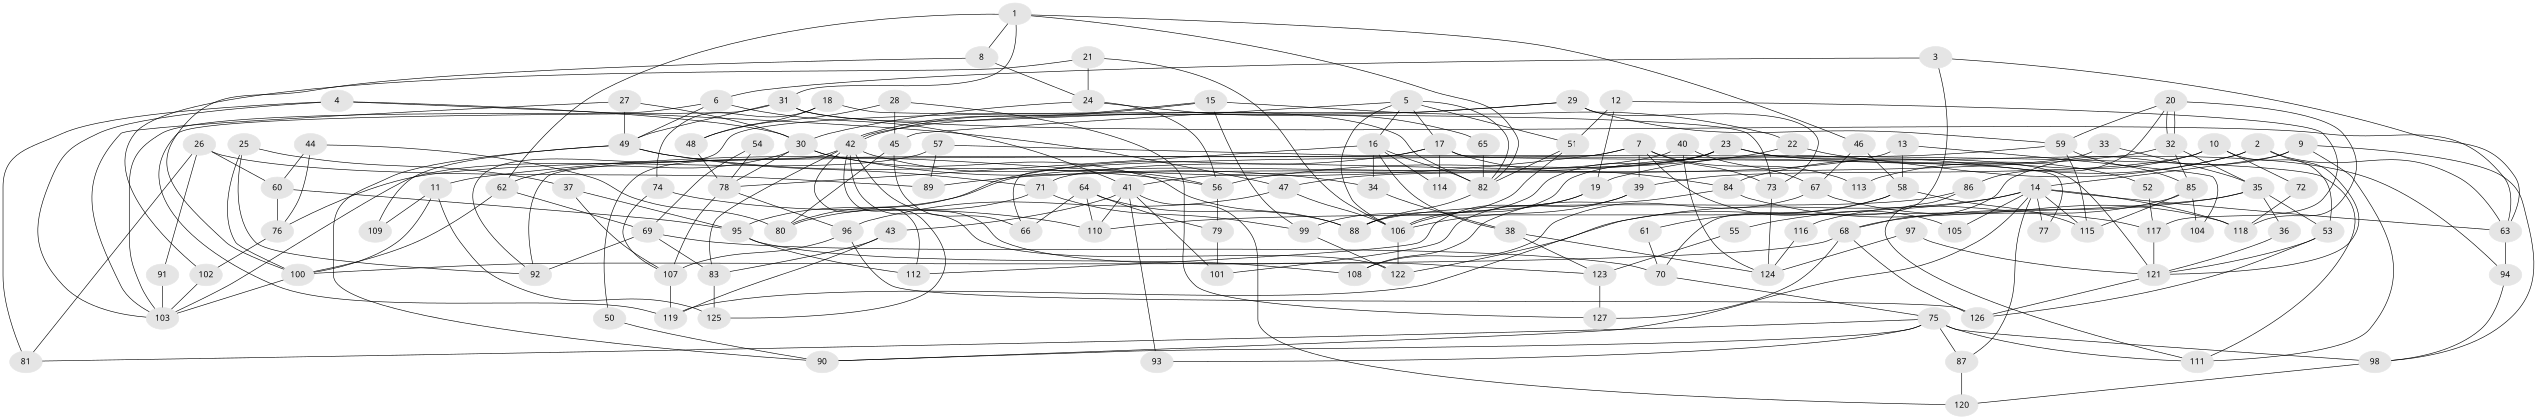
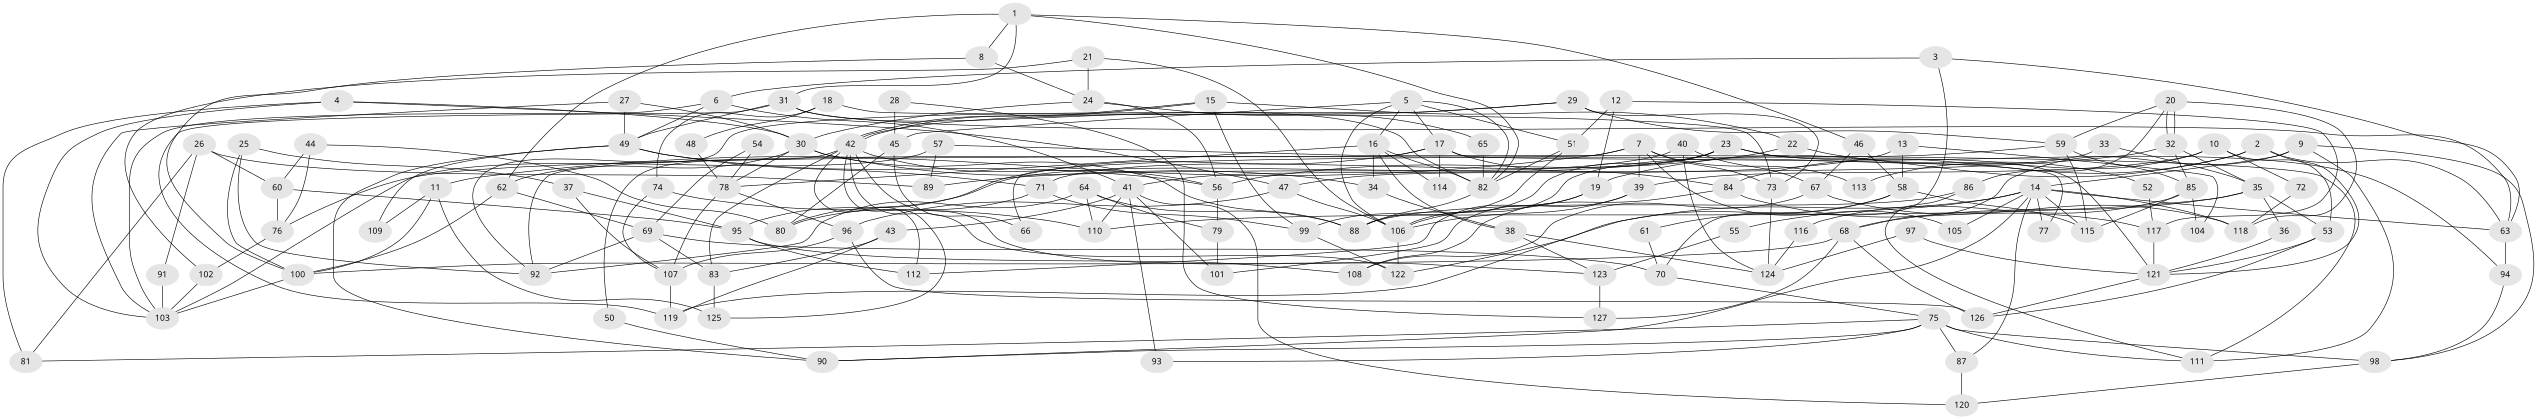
(792, 120) -> none
(1055, 210) -> (813, 232)
